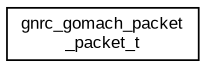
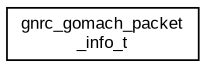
(103, 34) -> (103, 34)
